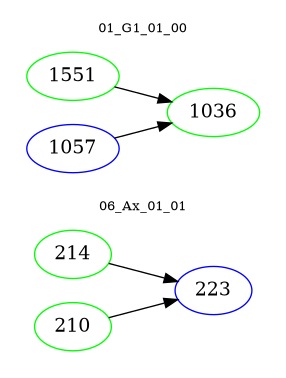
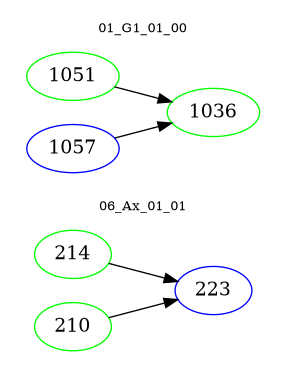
(73, 76) -> (73, 76)
